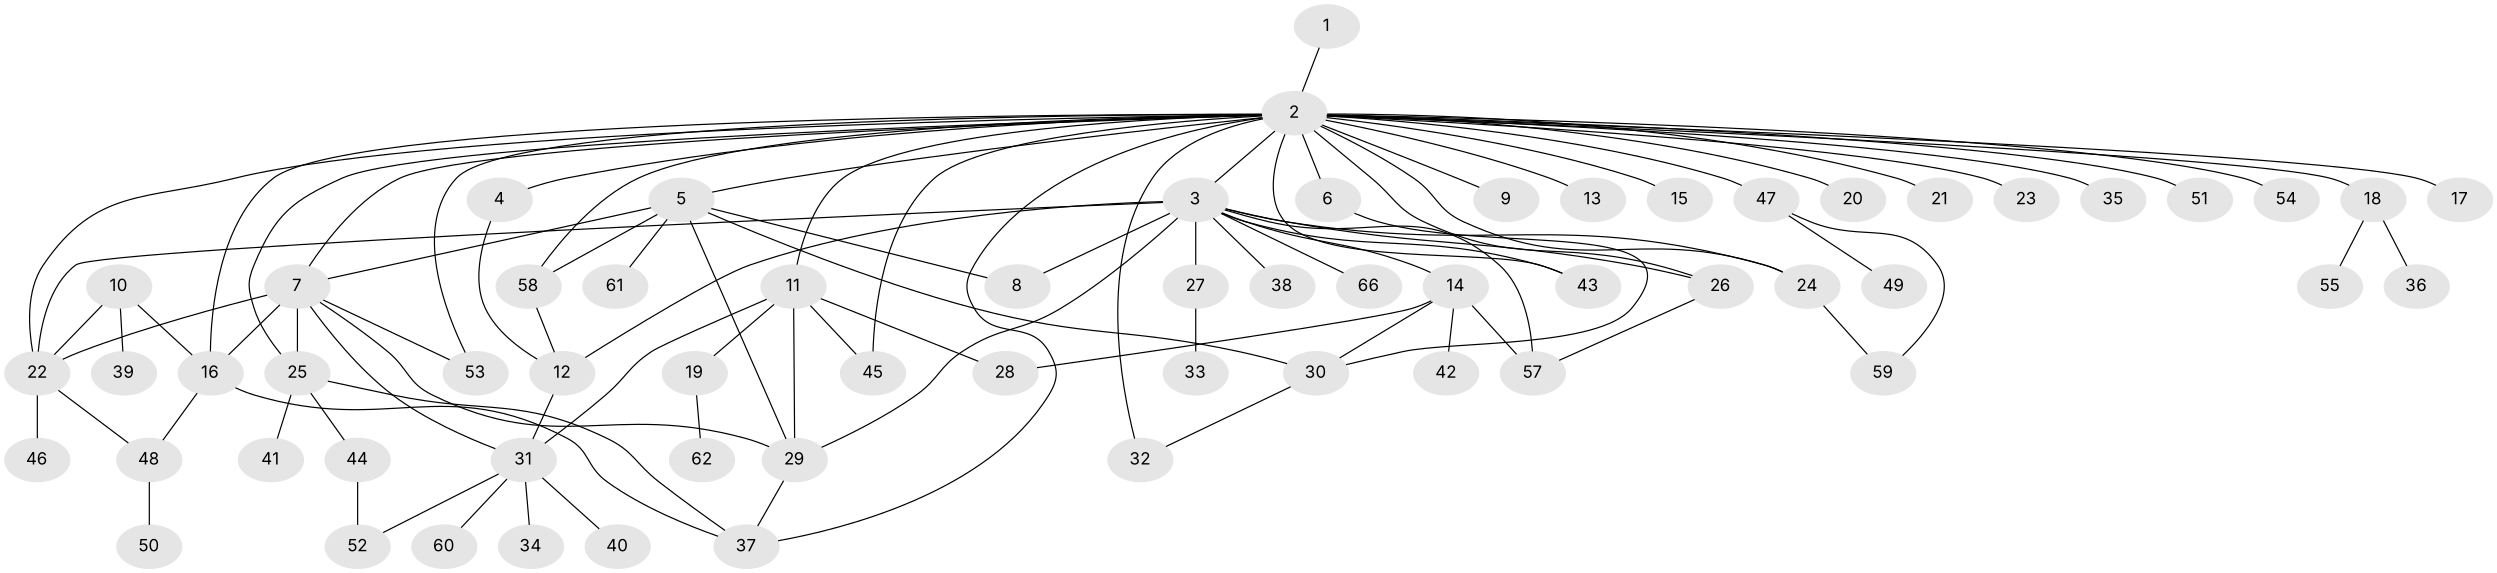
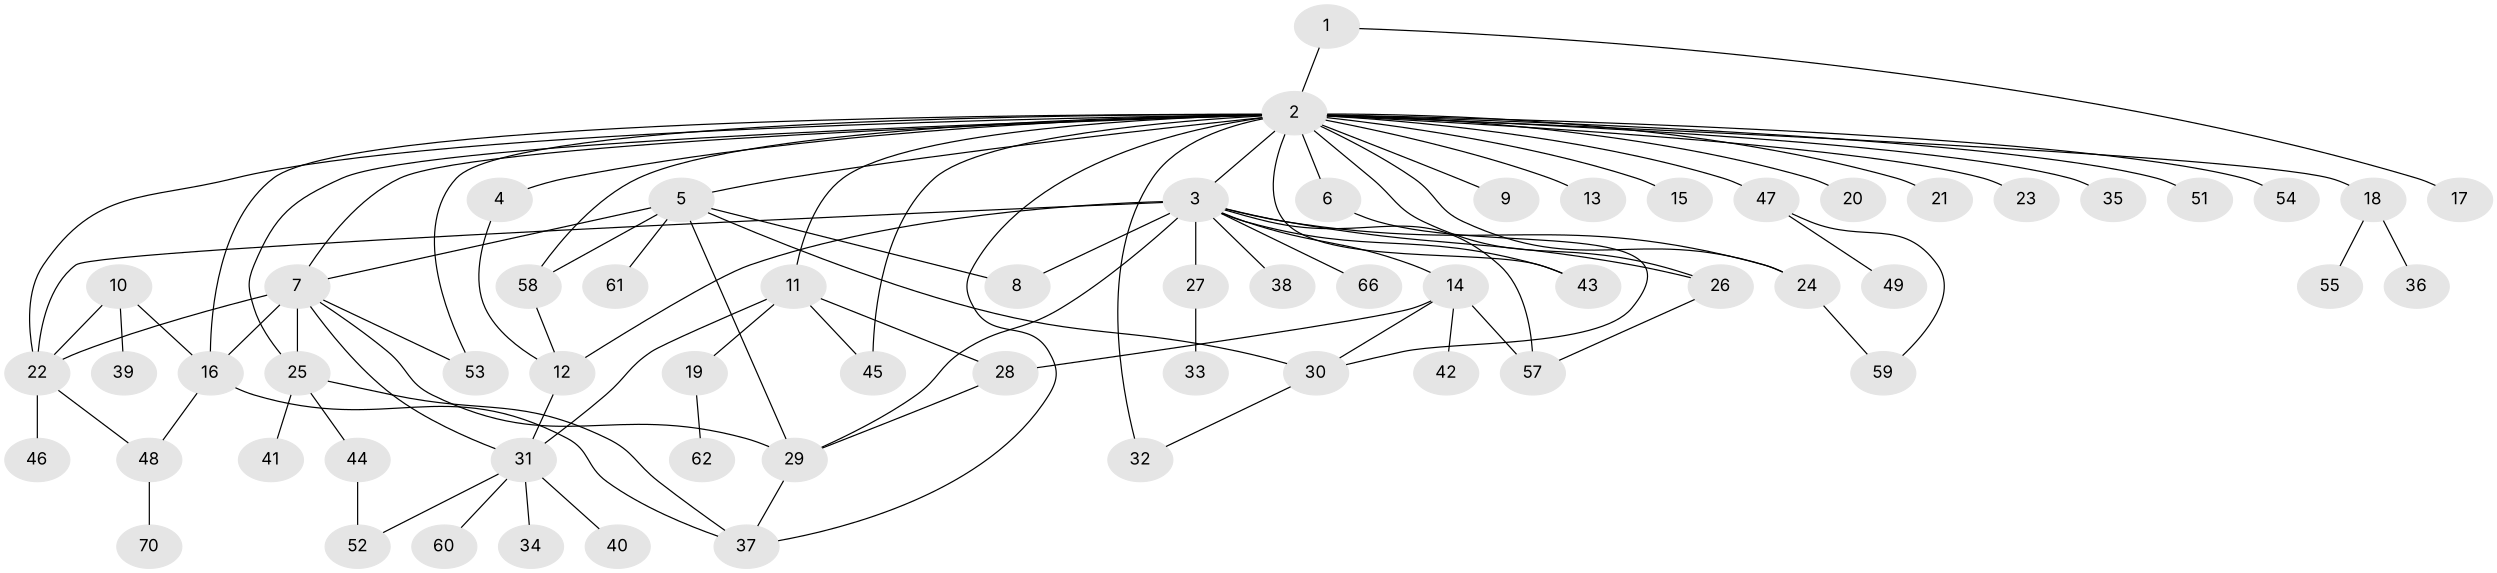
(1883, 138) -> (1902, 74)
(794, 373) -> (900, 417)
(149, 547) -> (149, 547)
